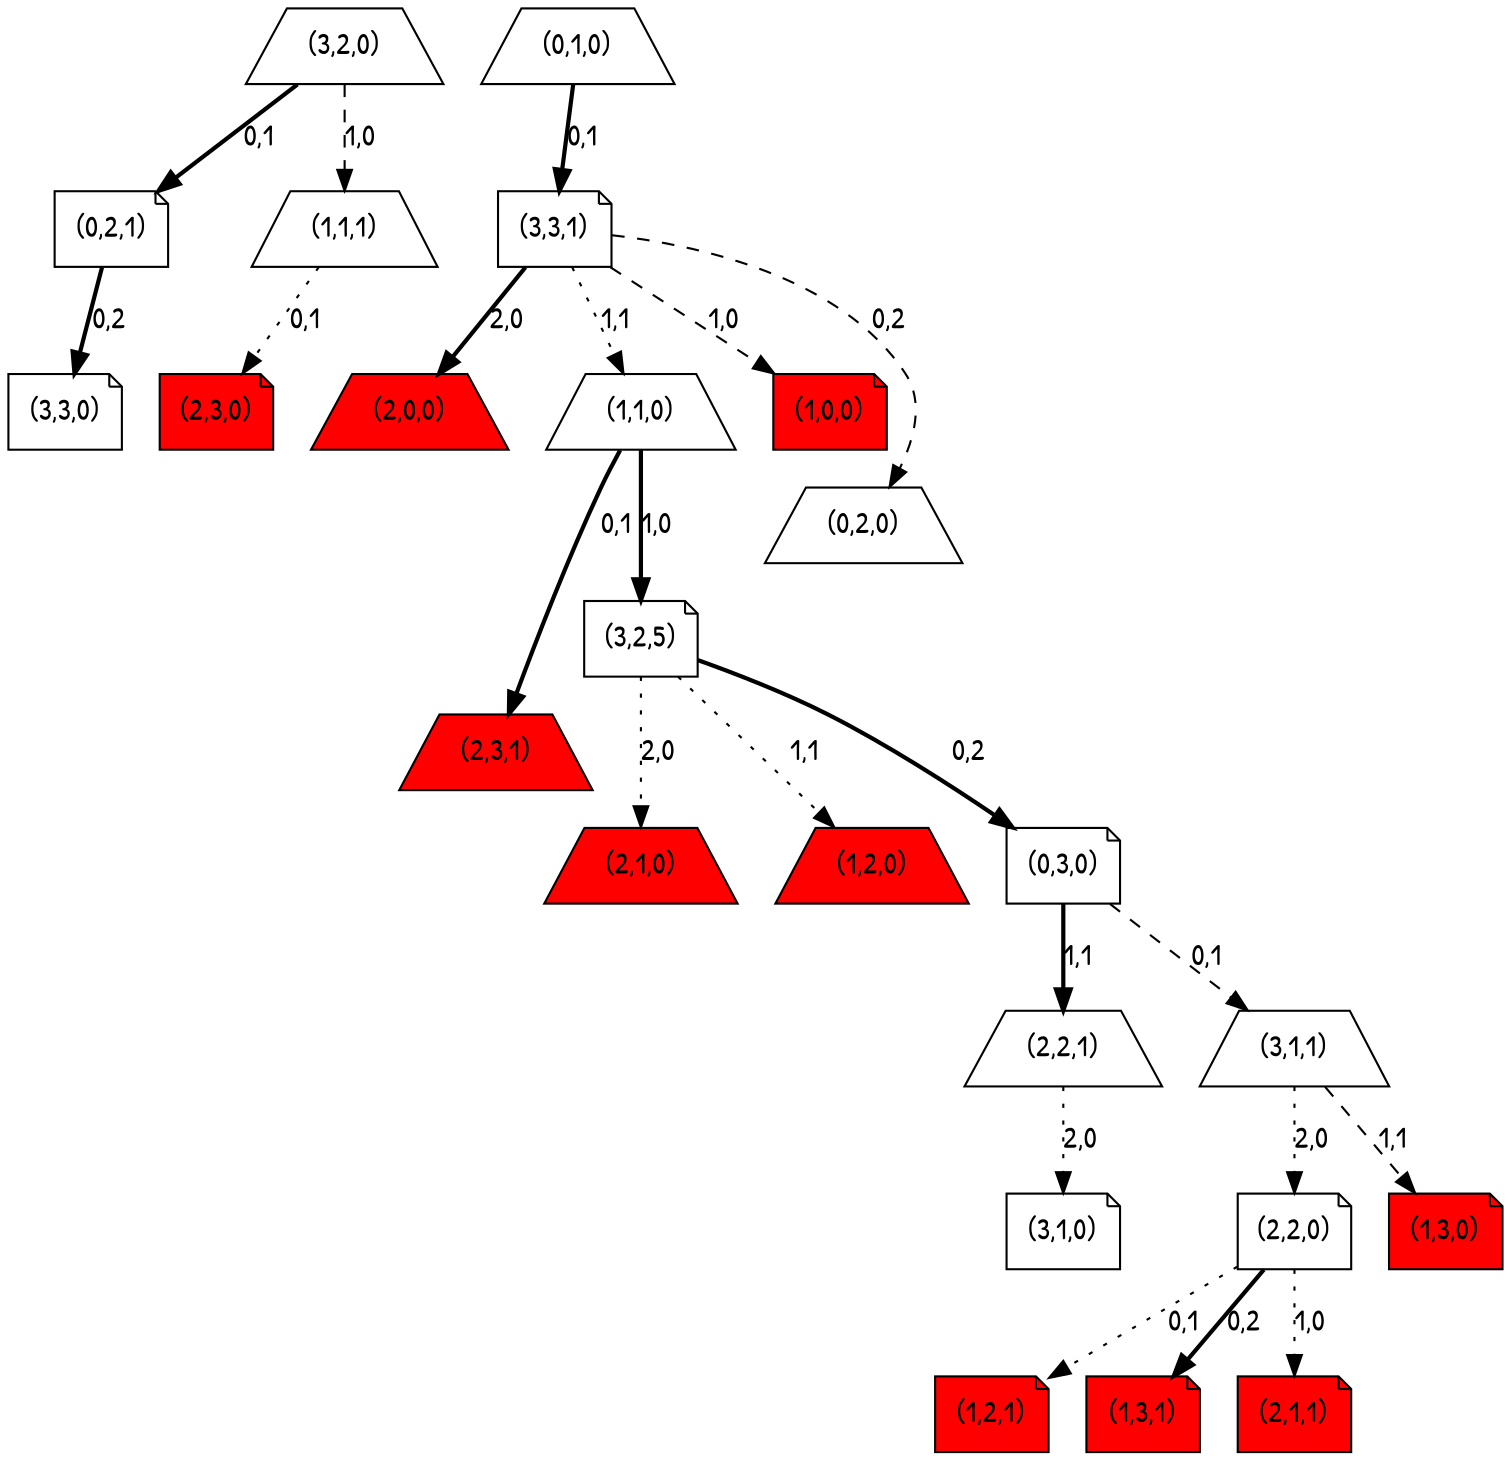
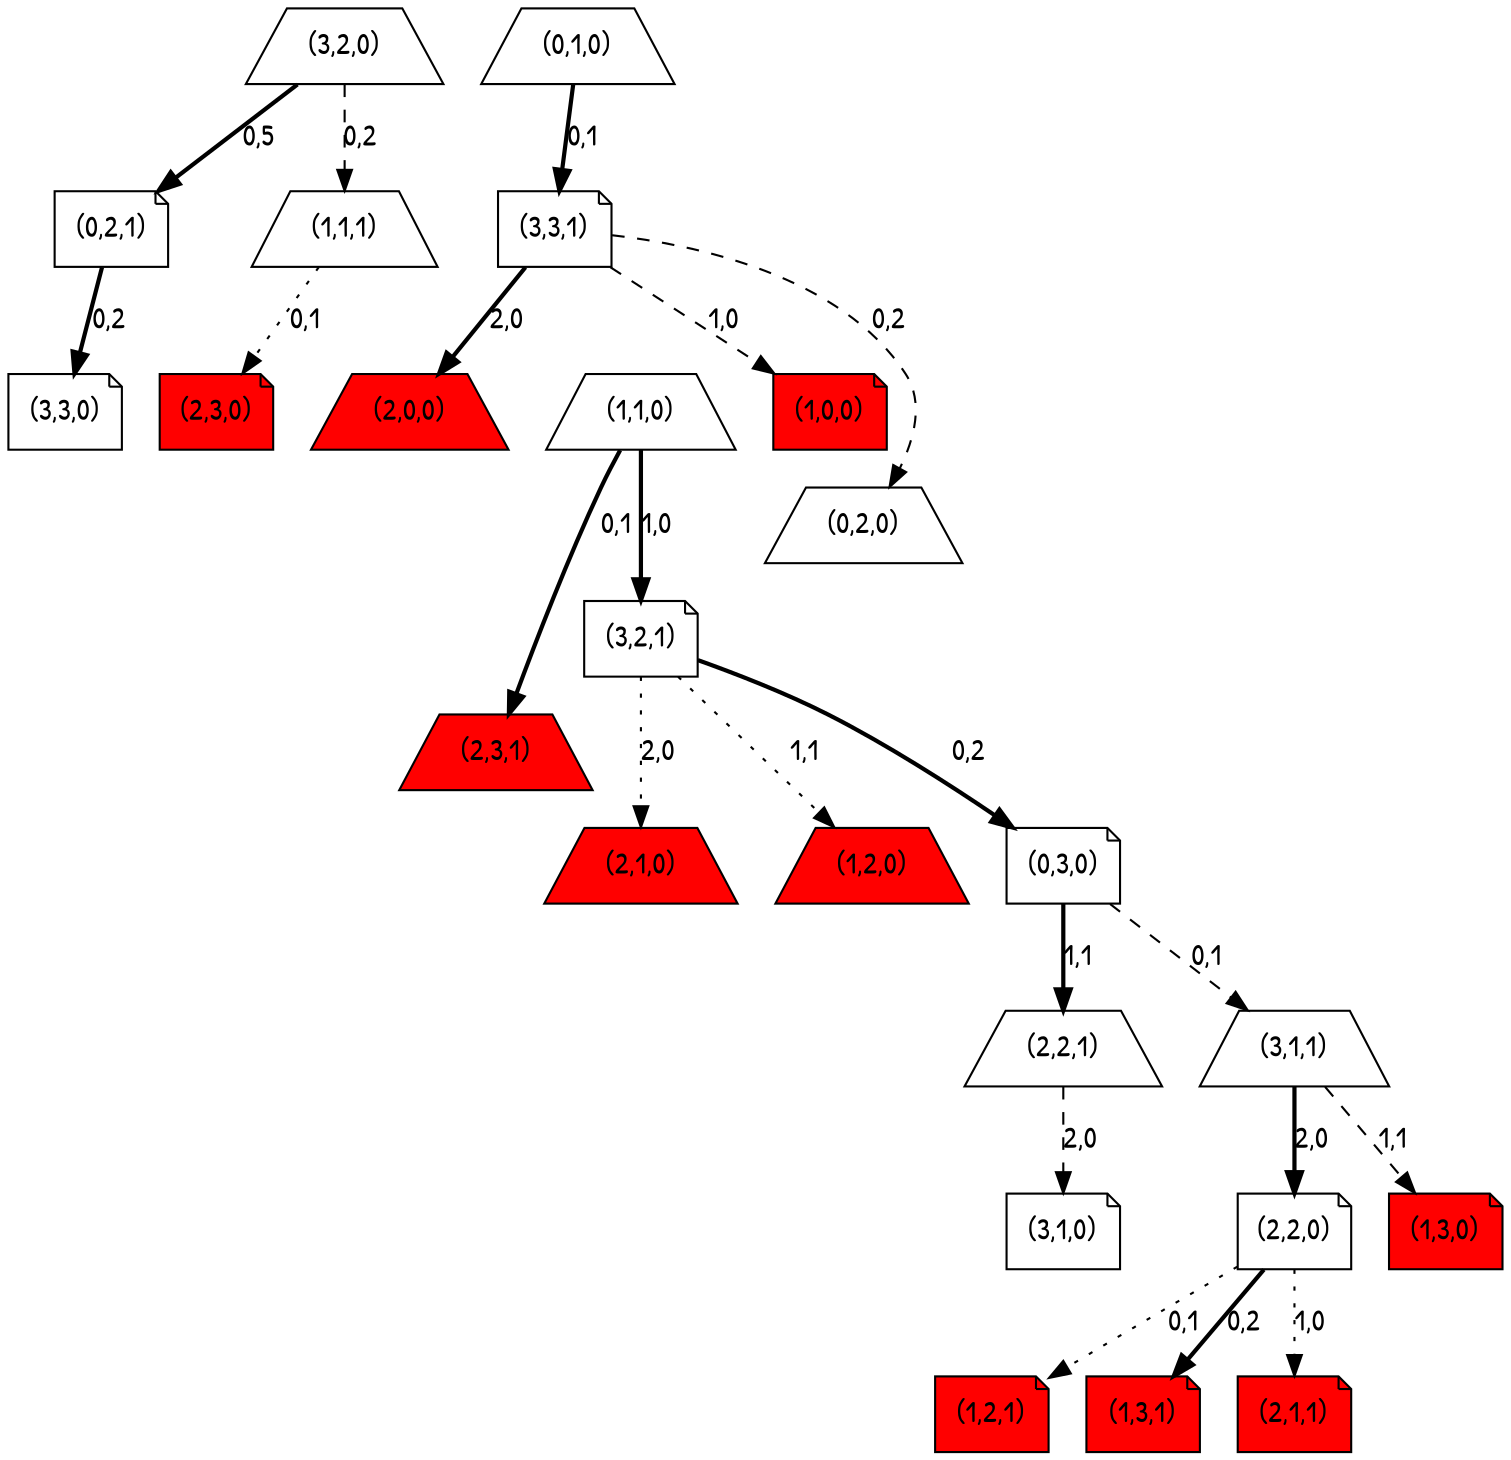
(260, 138) -> (260, 138)
(360, 138) -> (360, 138)
(593, 311) -> none
(641, 639) -> (641, 639)
(1063, 1129) -> (1063, 1129)
(1294, 1129) -> (1294, 1129)
